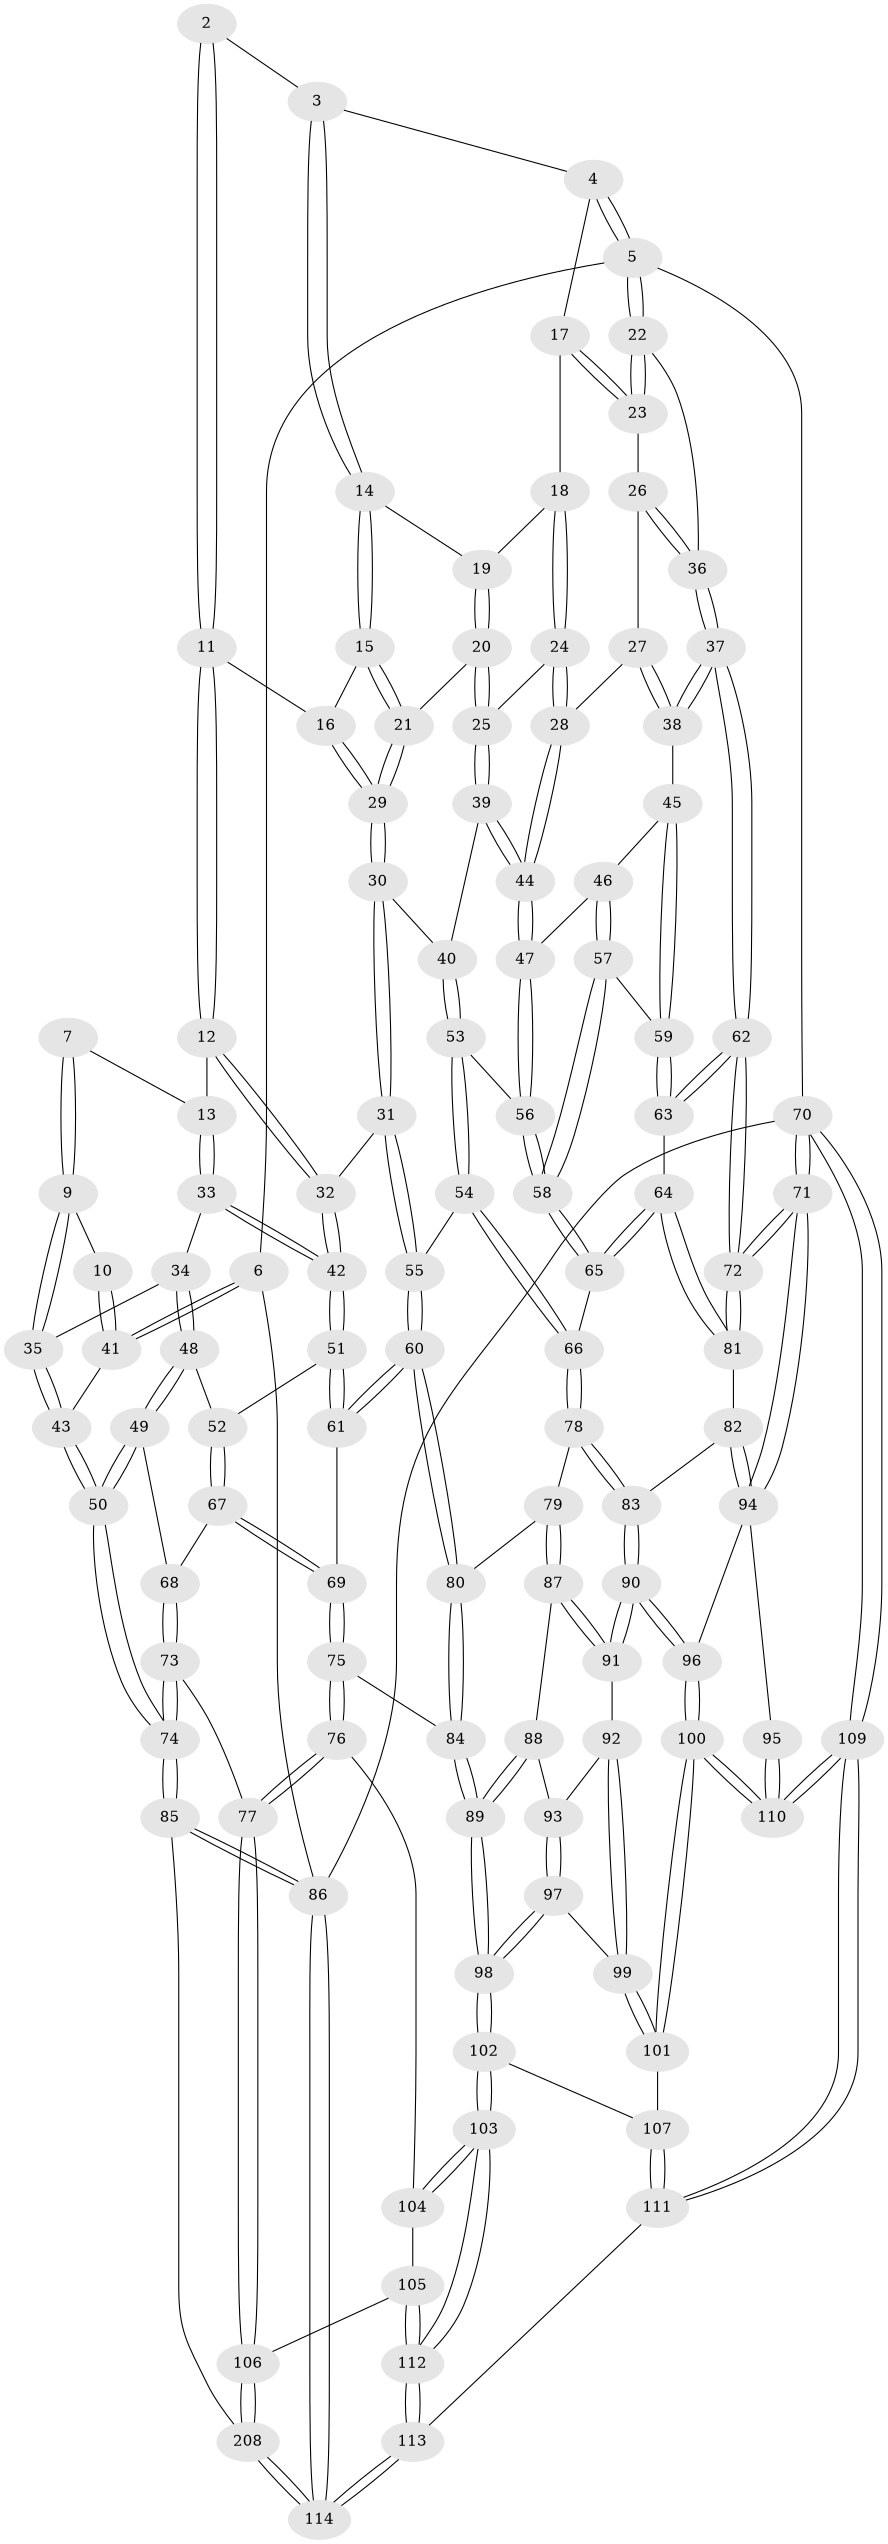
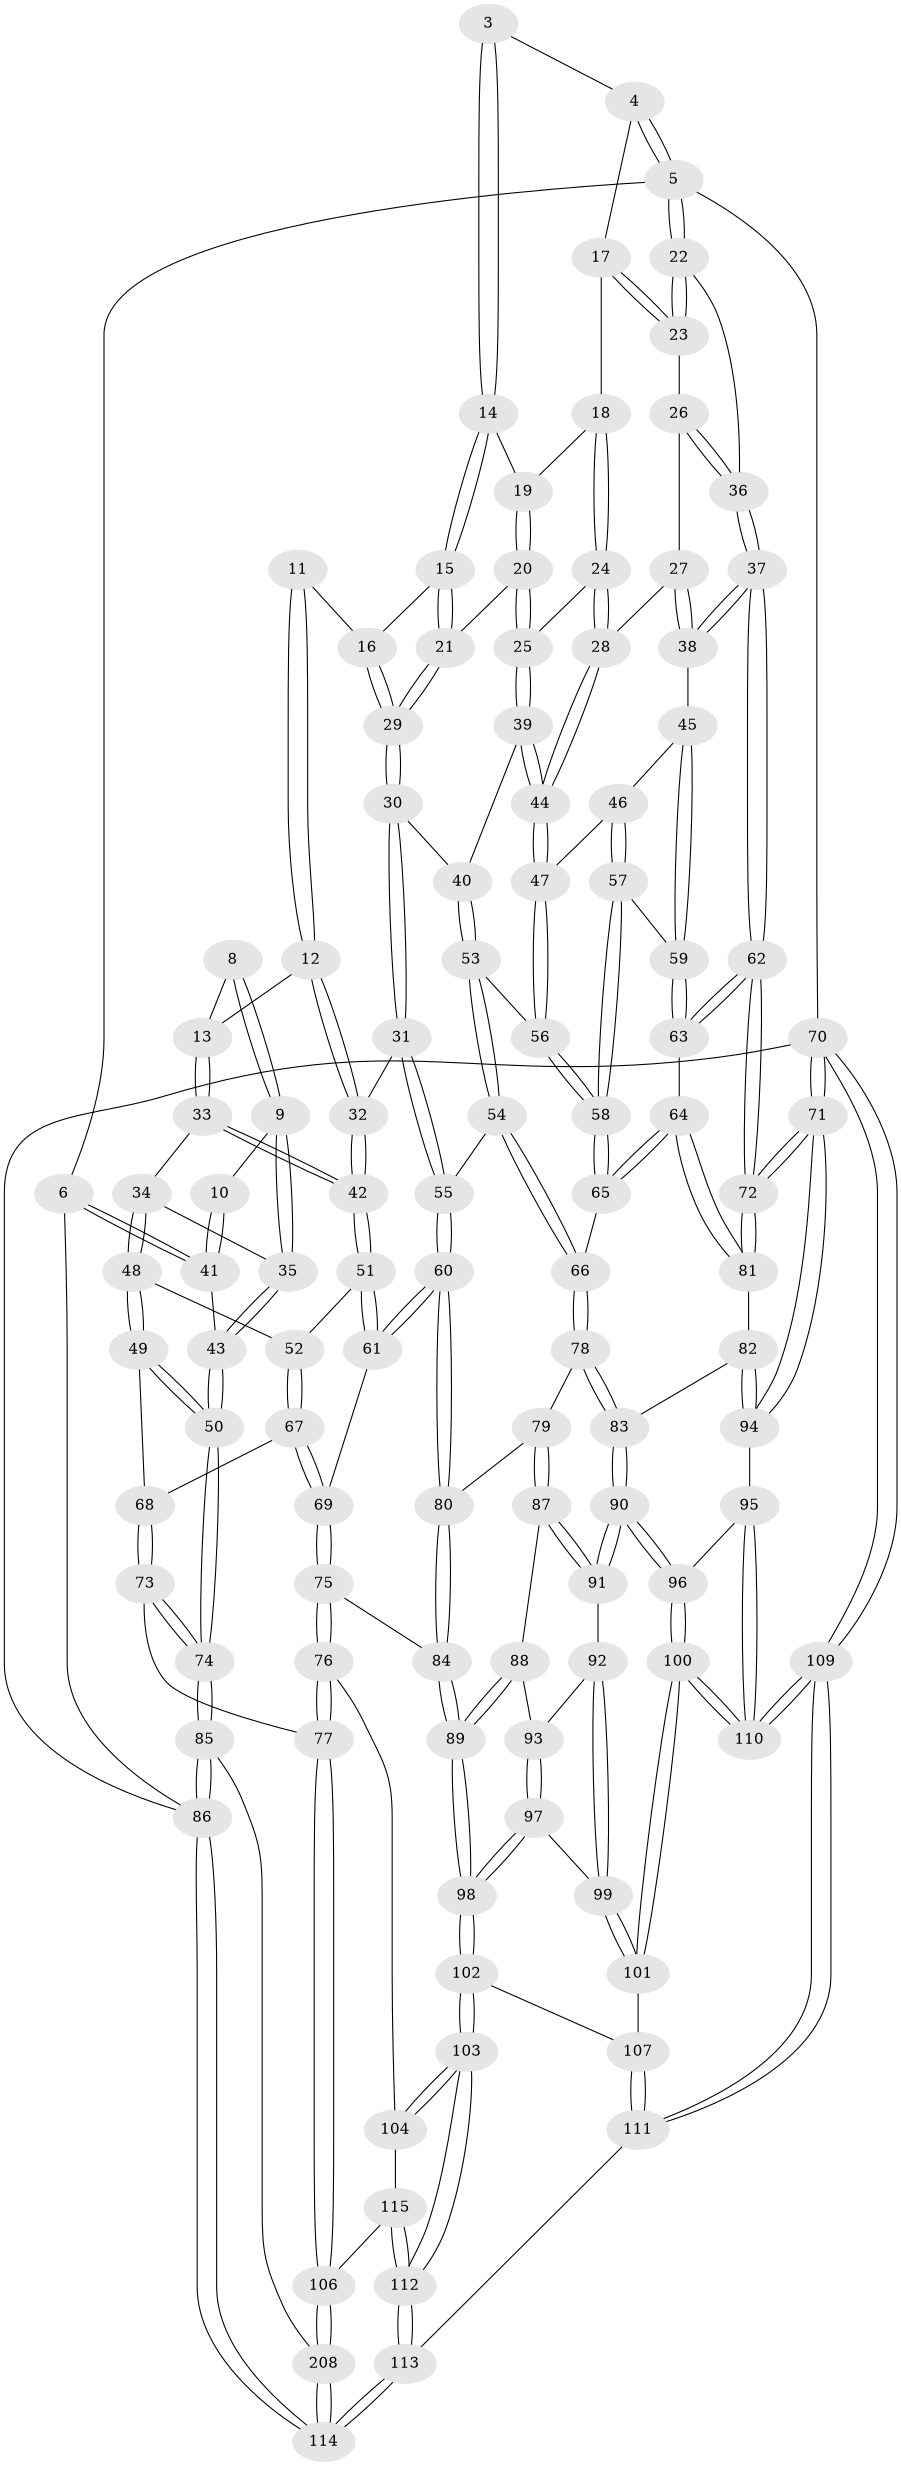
(207, 24) -> none
(68, 1038) -> (233, 960)
(720, 1584) -> (714, 1545)
(413, 2286) -> (395, 2208)
